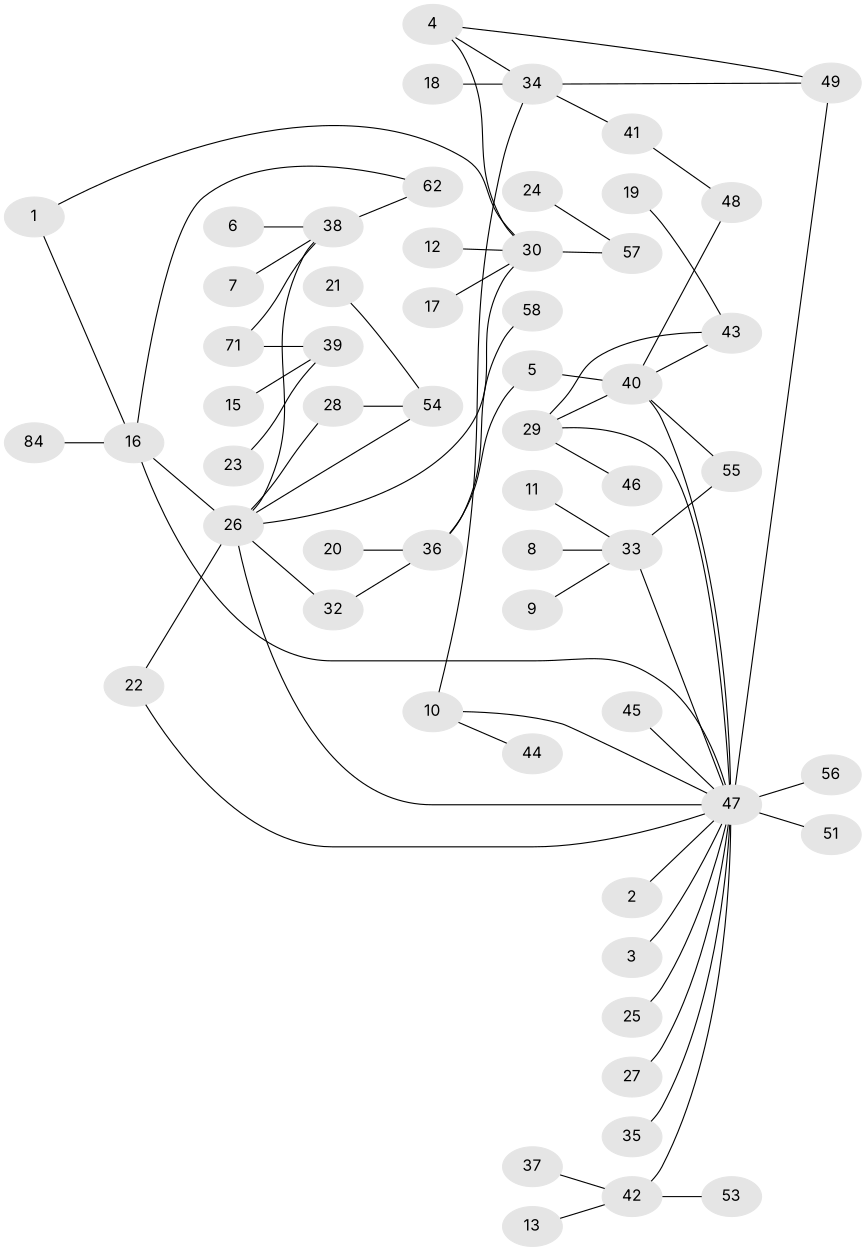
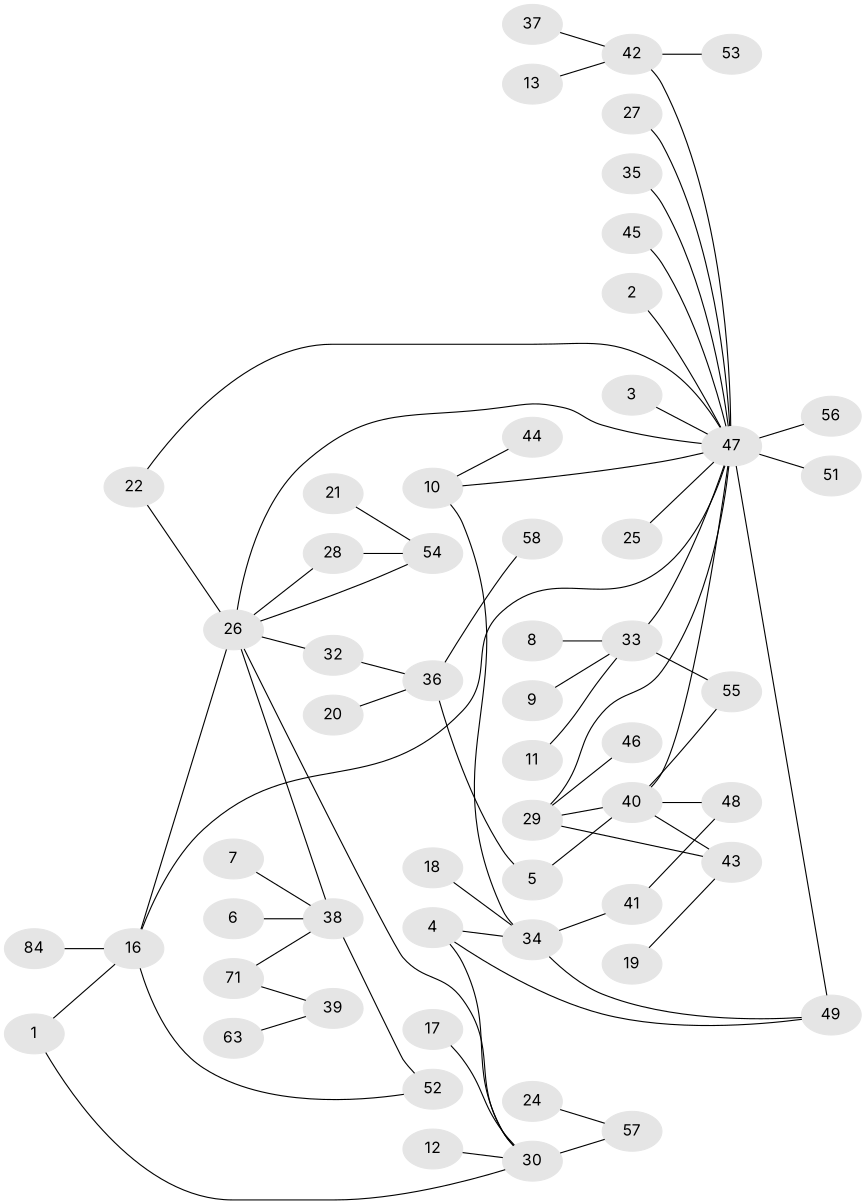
(433, 187) -> (433, 1089)
(234, 406) -> none
(234, 466) -> (234, 1038)
